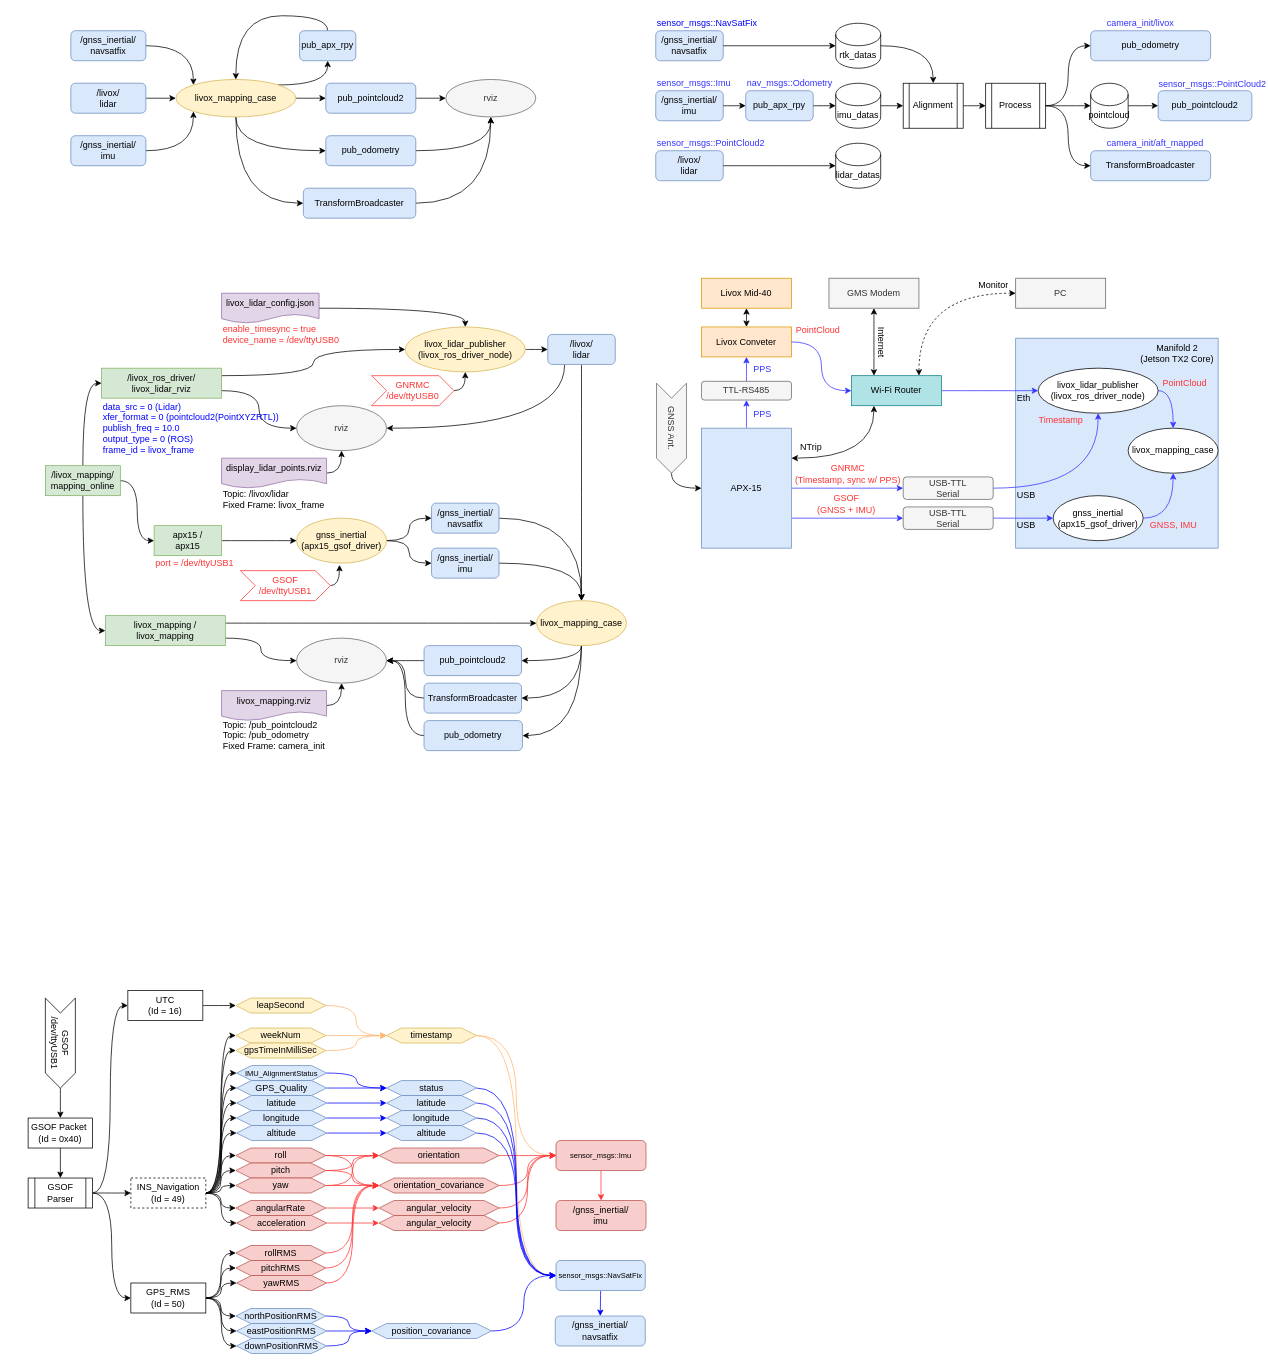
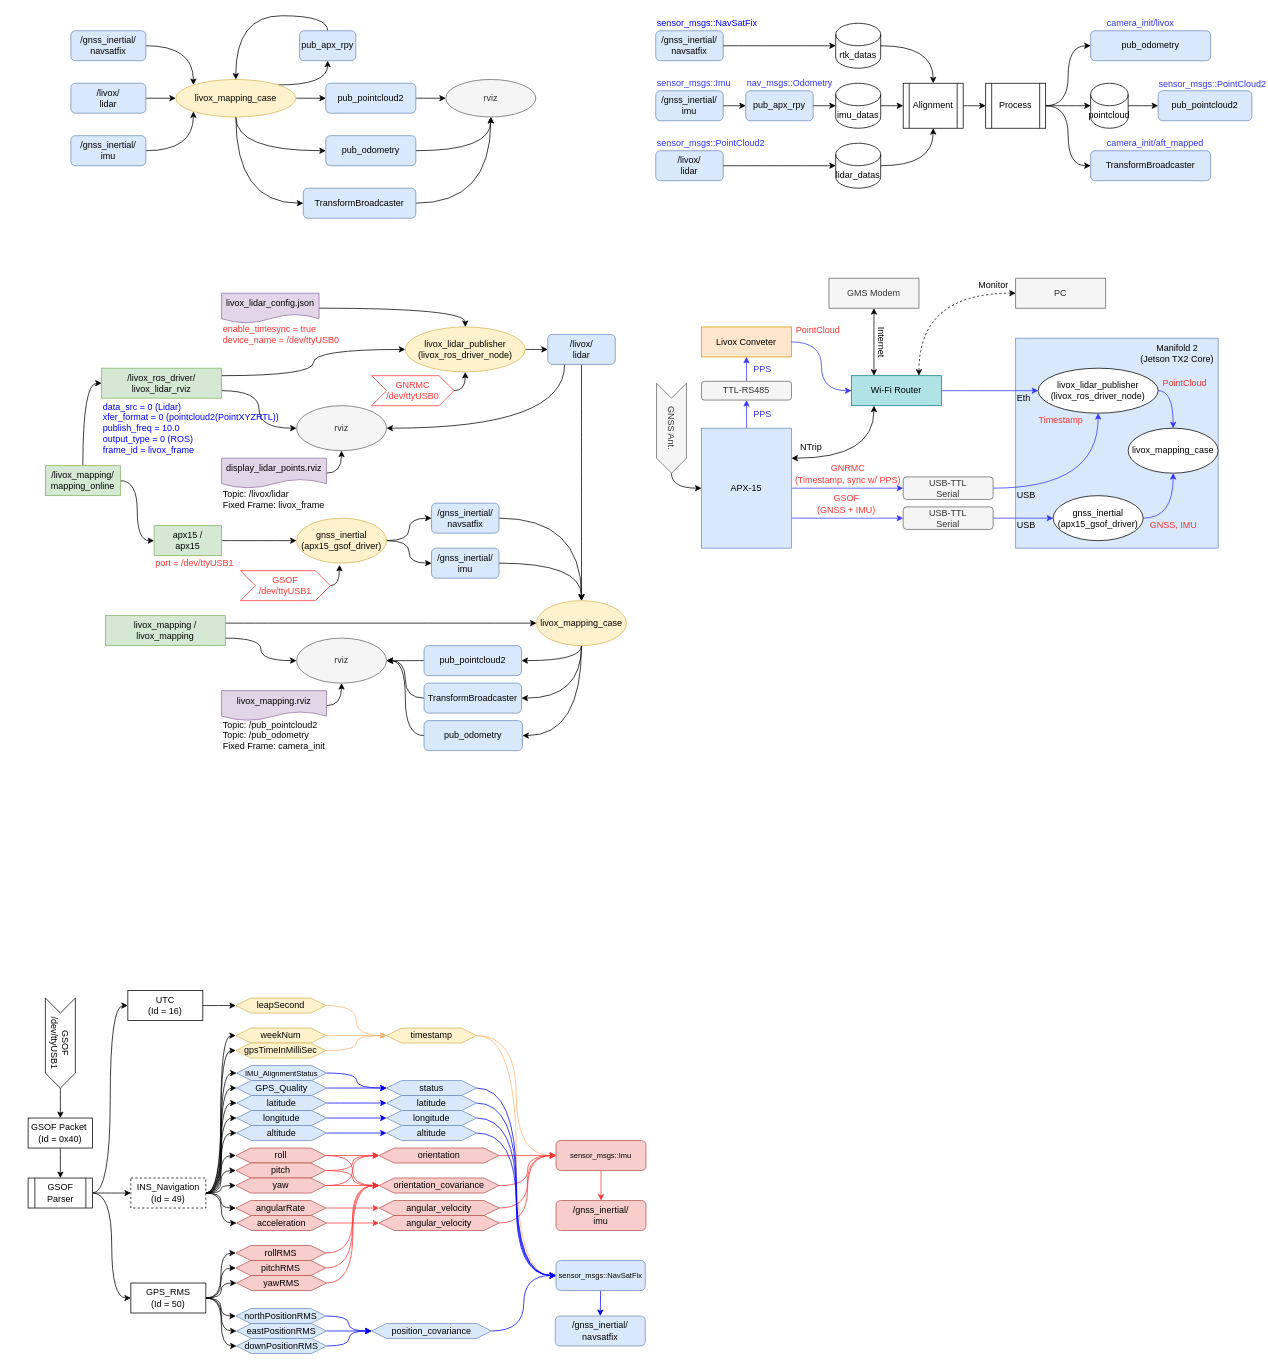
none -> (914, 160)
(747, 293) -> none
(747, 320) -> none
(86, 580) -> none
